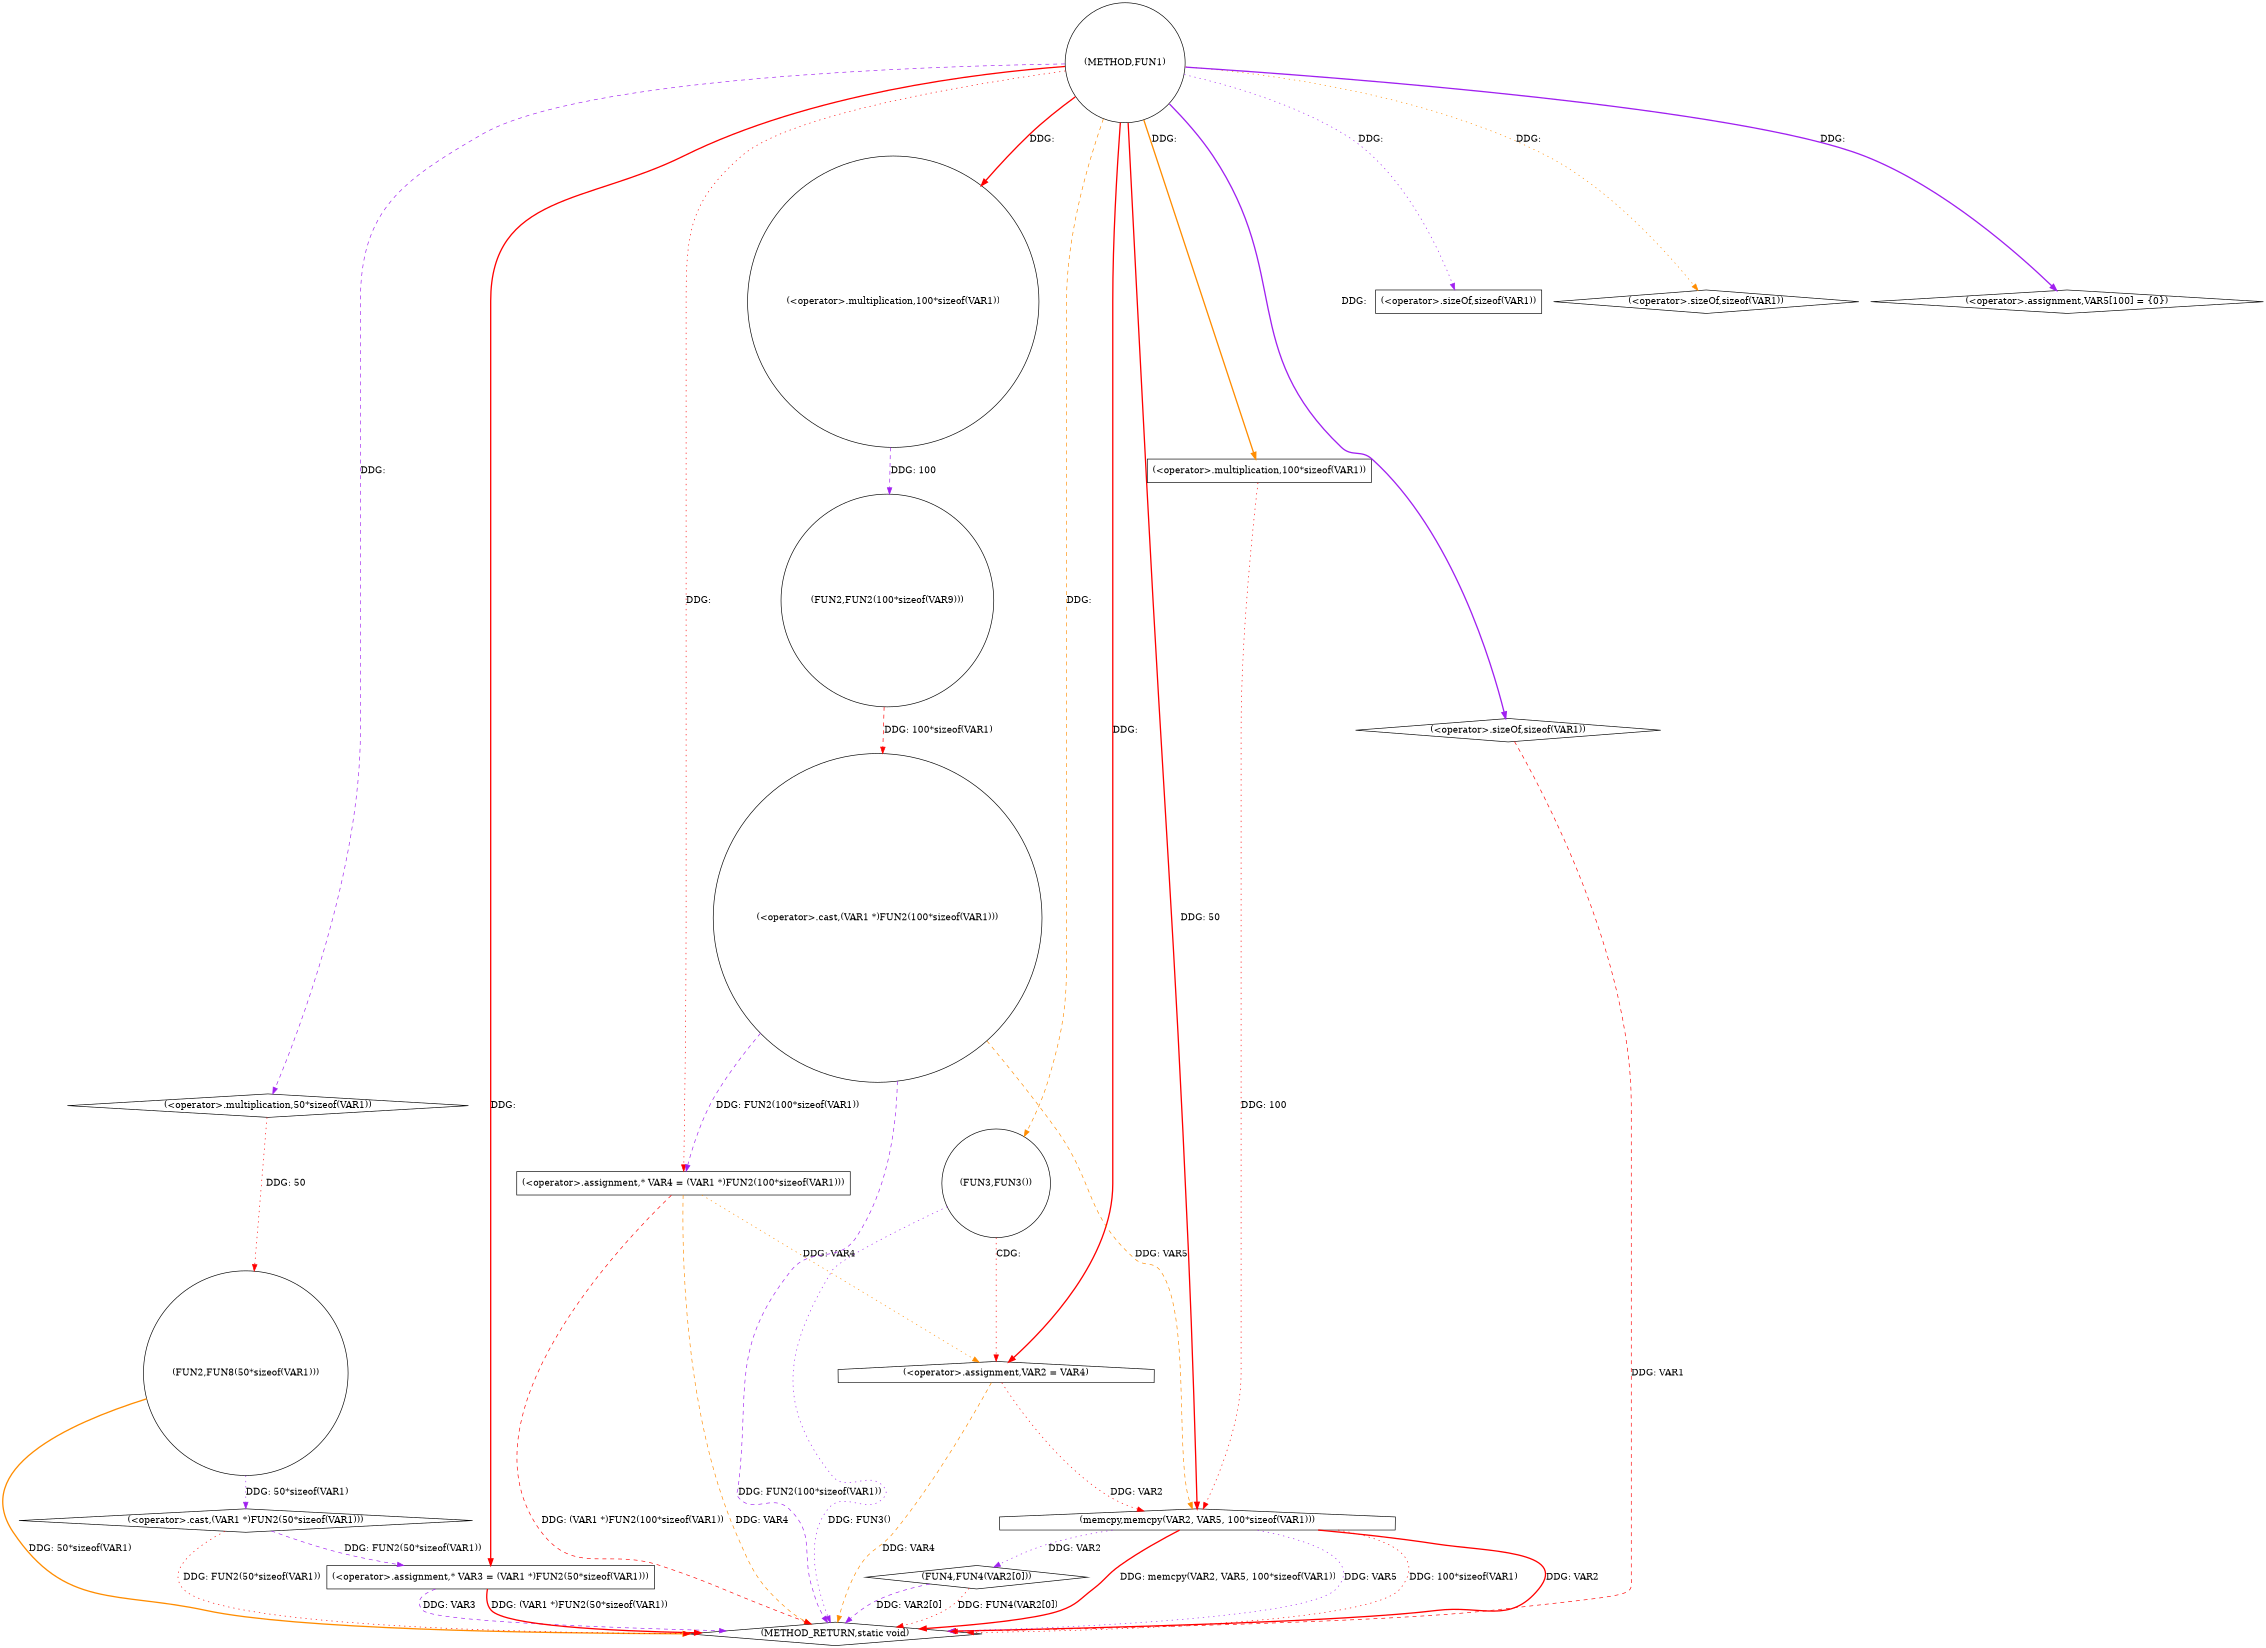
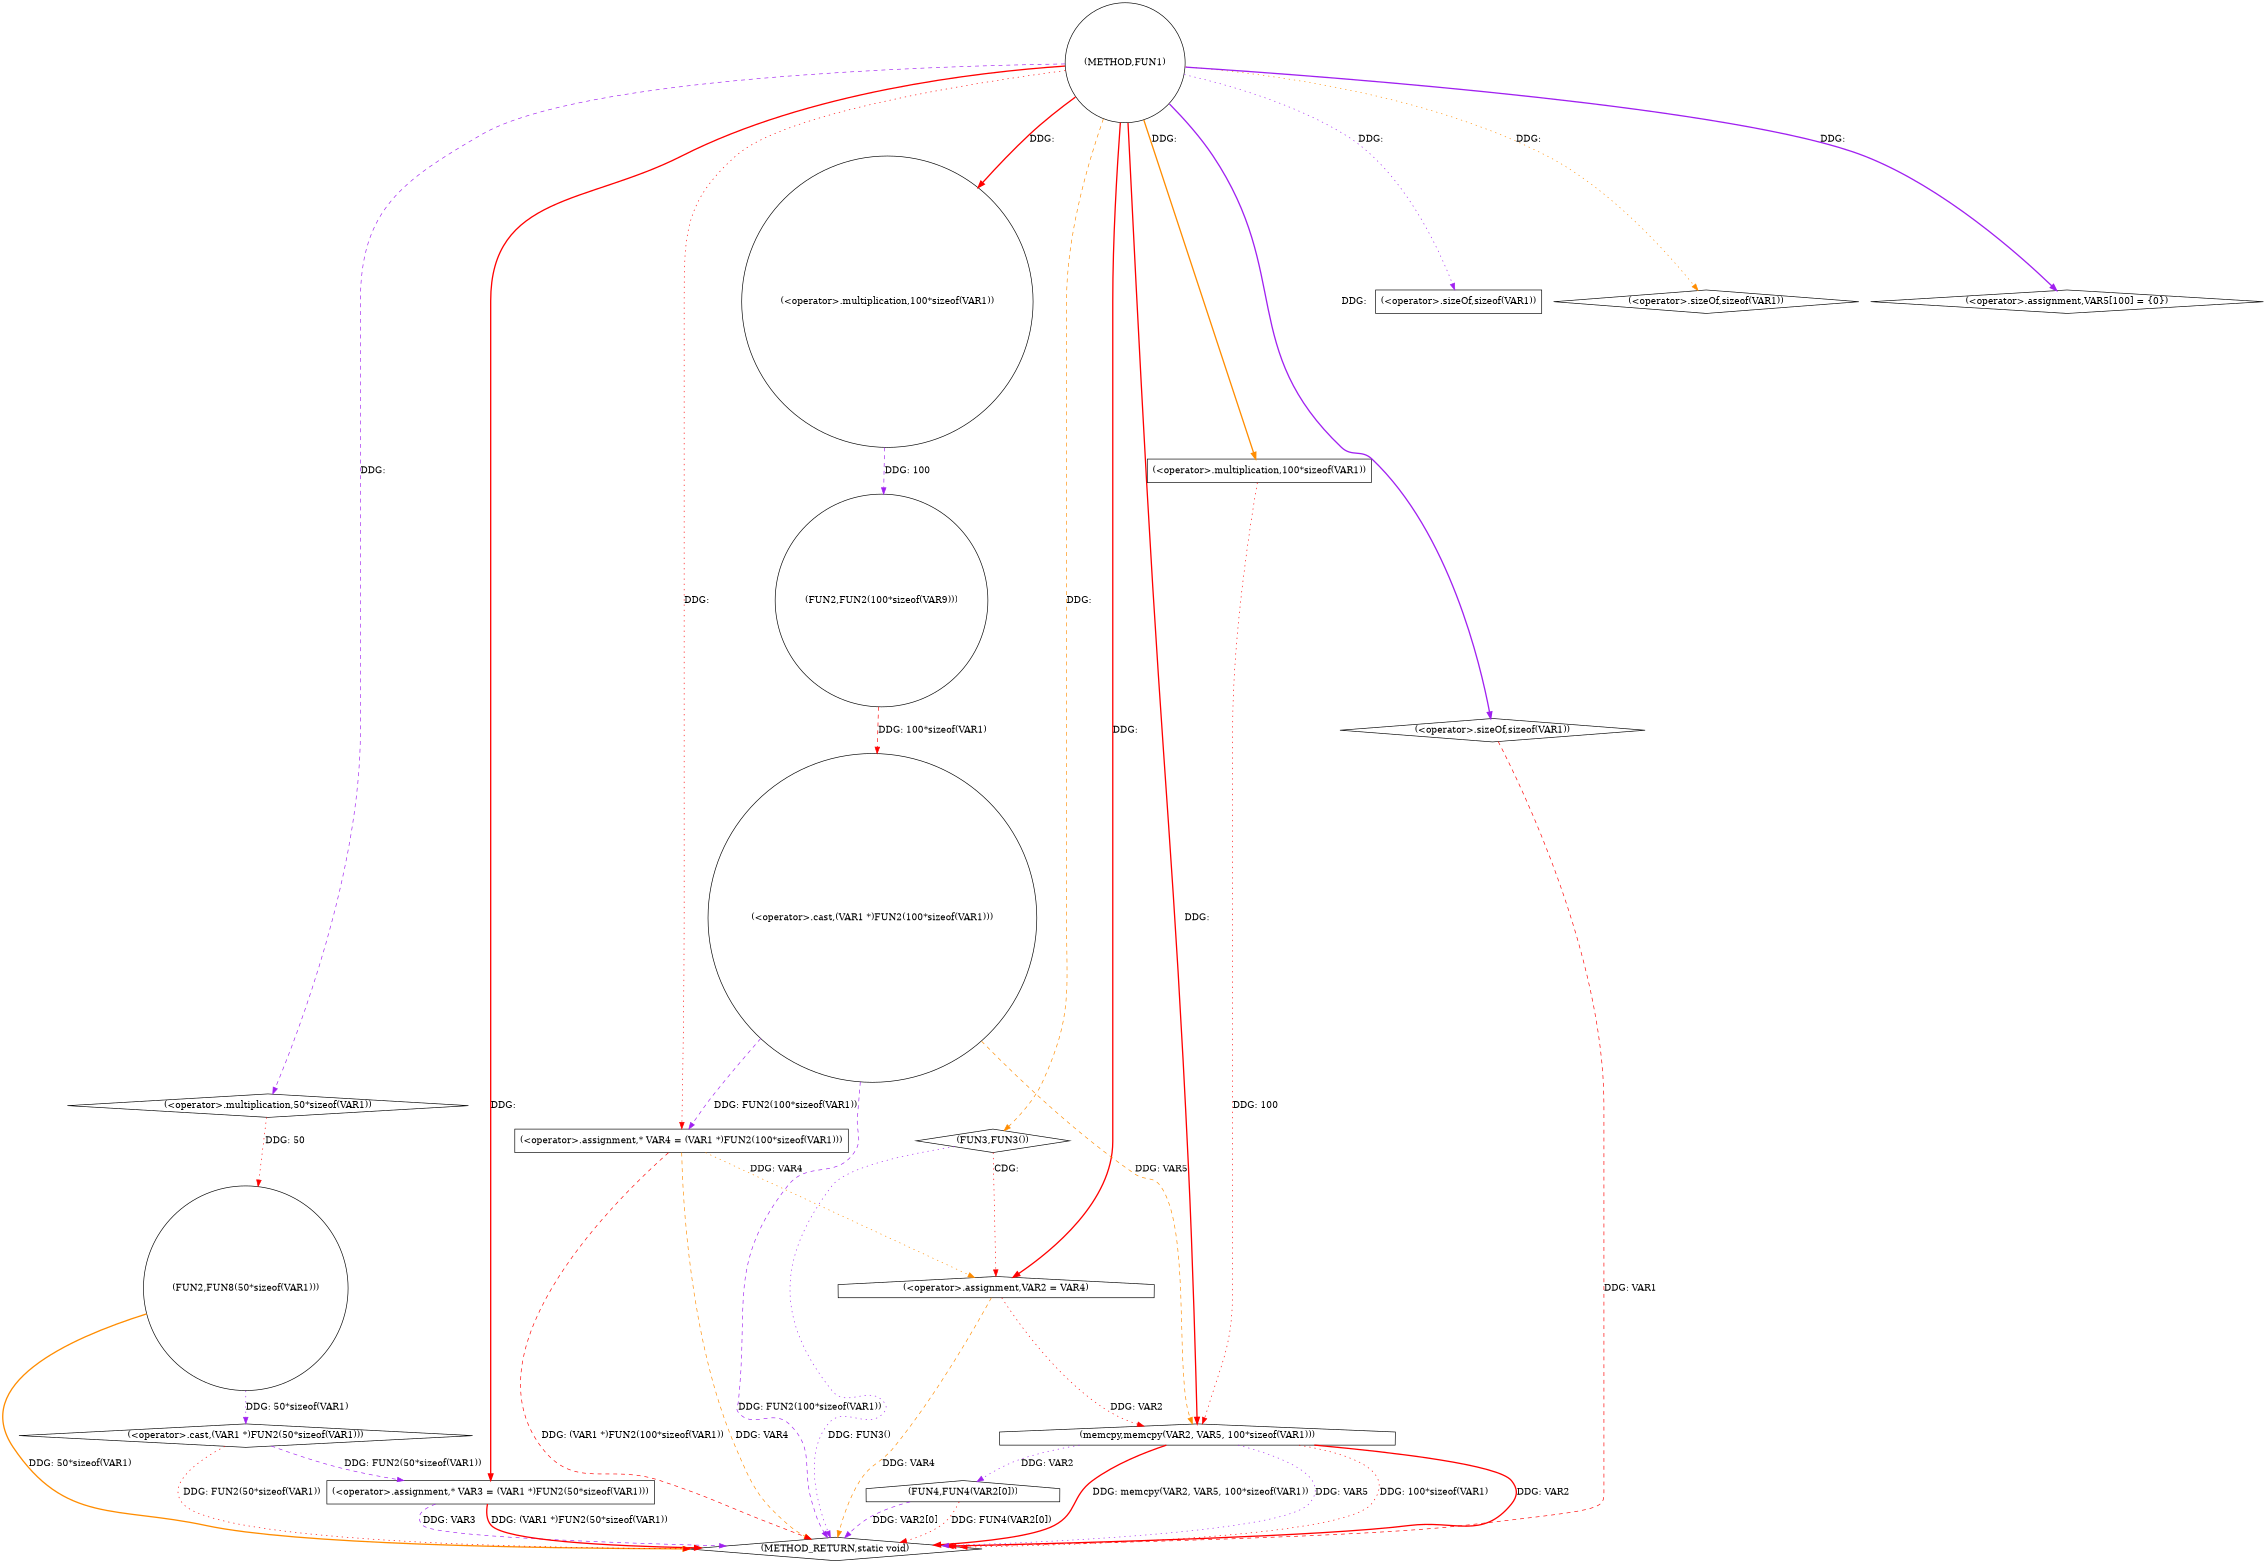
(1200, 918) -> (1198, 918)
(996, 1183) -> (993, 1141)
(977, 1577) -> (963, 1492)
